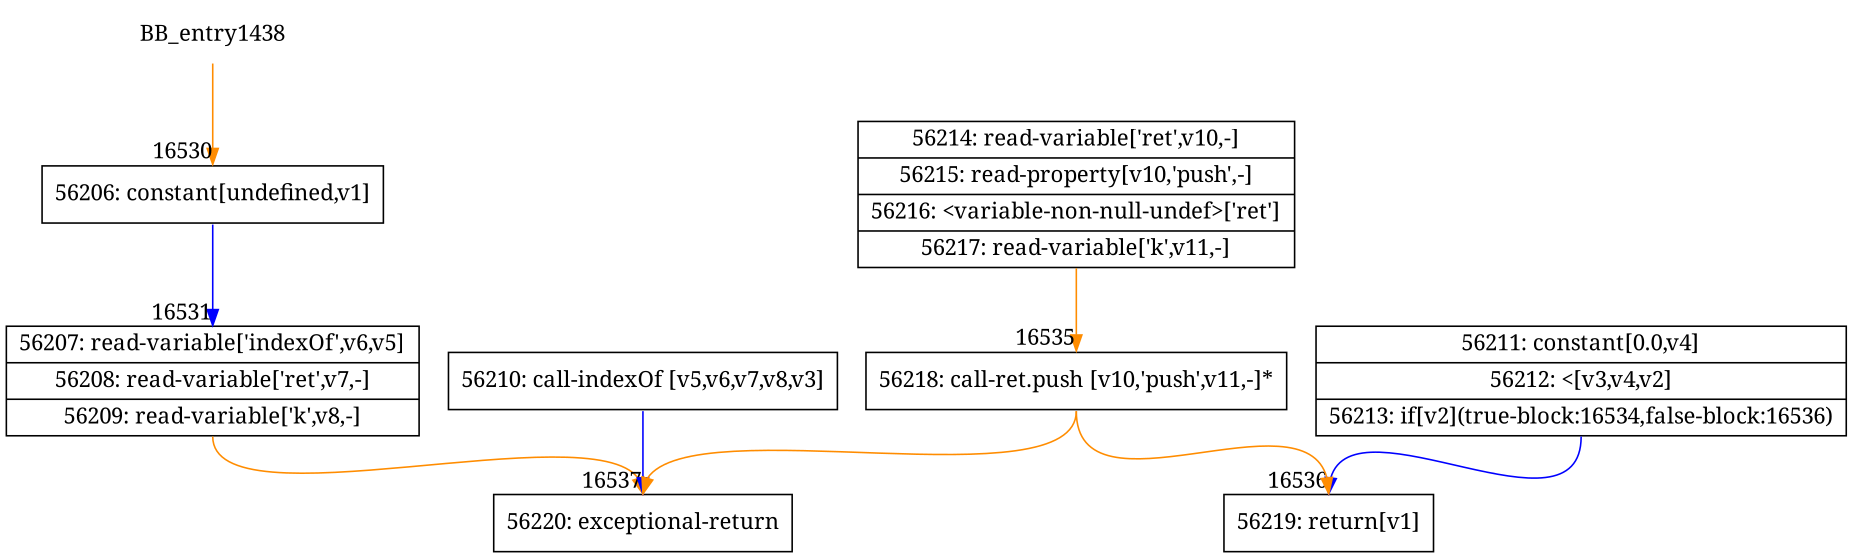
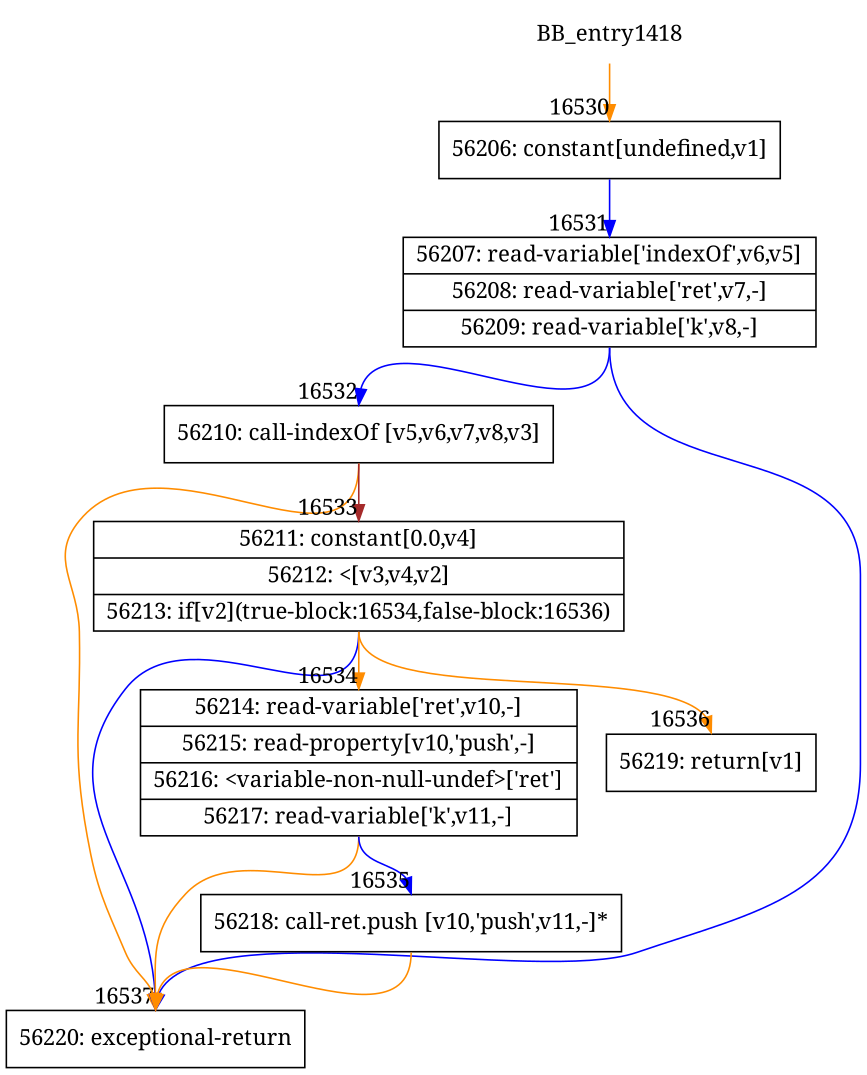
(213, 35) -> (610, 35)
(1076, 302) -> (377, 862)
none -> (492, 378)
(643, 444) -> (75, 602)
(1195, 454) -> none
(420, 466) -> (813, 877)
(1463, 467) -> (527, 682)
none -> (359, 484)
none -> (359, 652)
none -> (112, 711)
none -> (227, 873)
